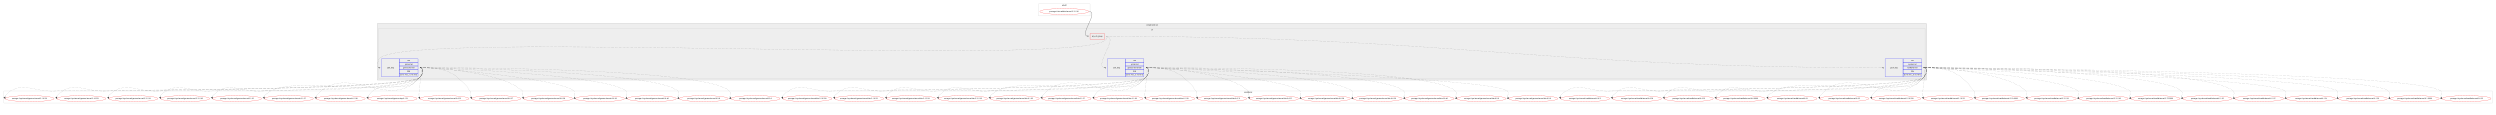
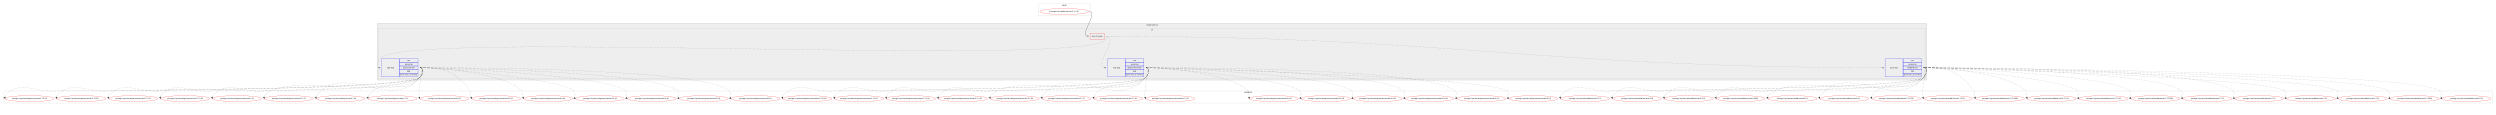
(341, 99) -> (341, 99)
(1222, 99) -> none
